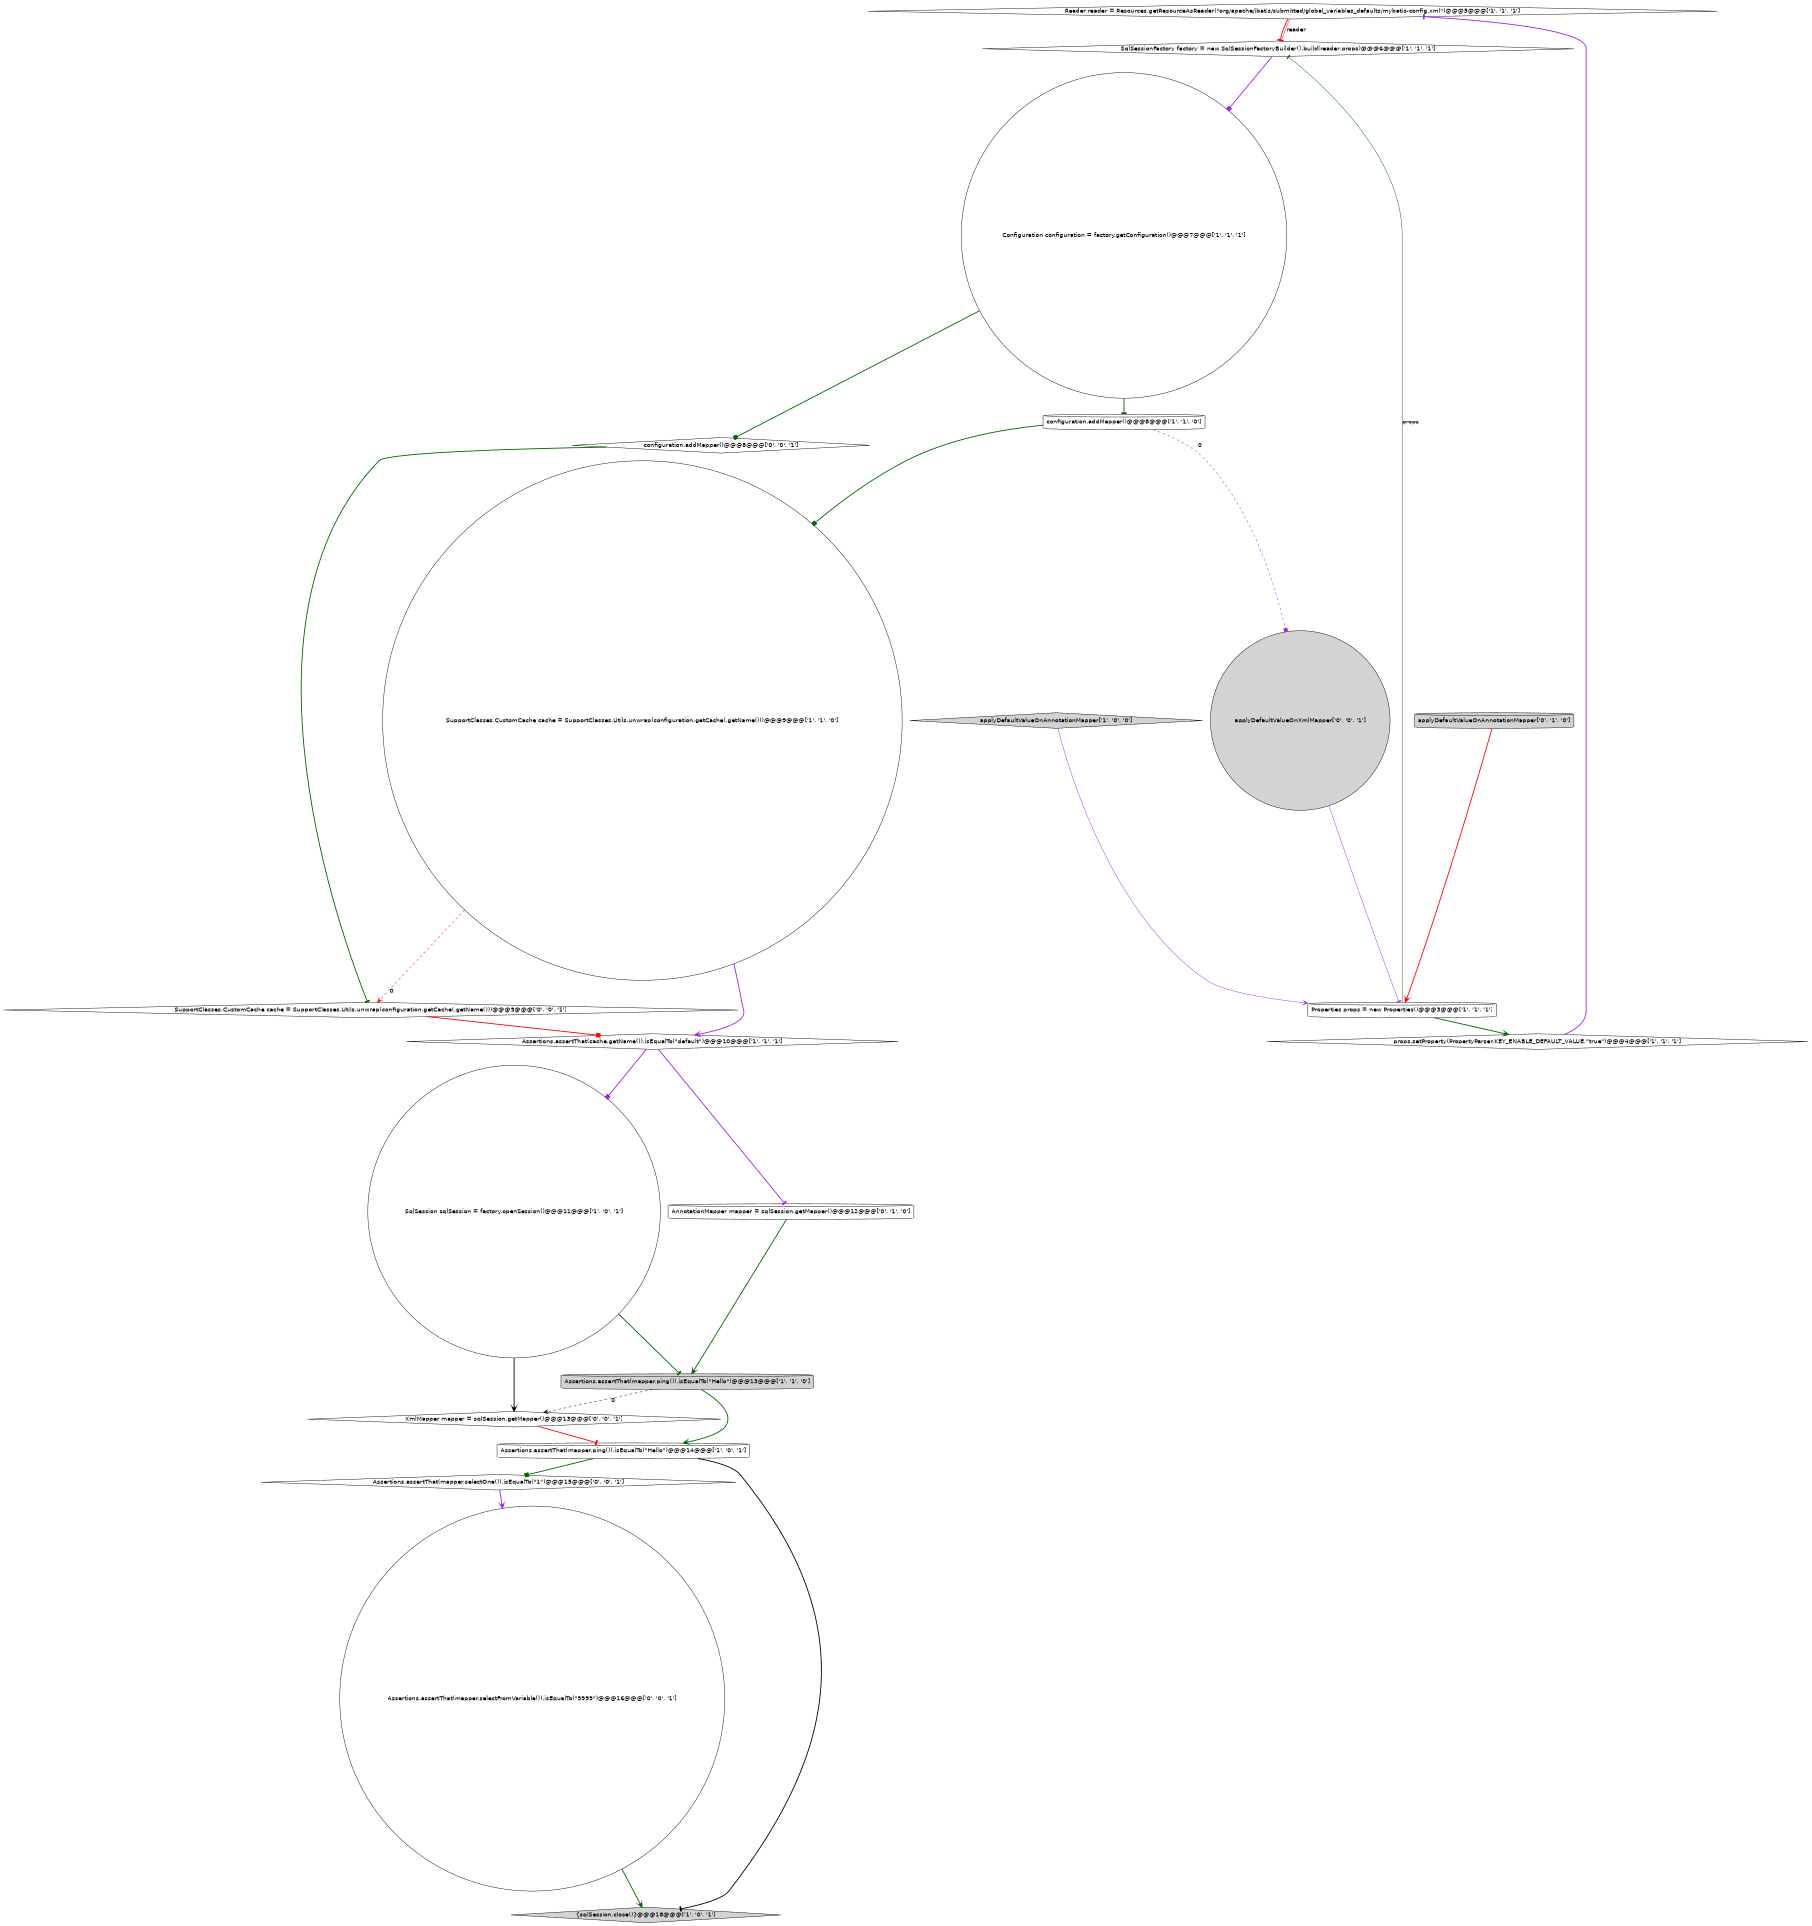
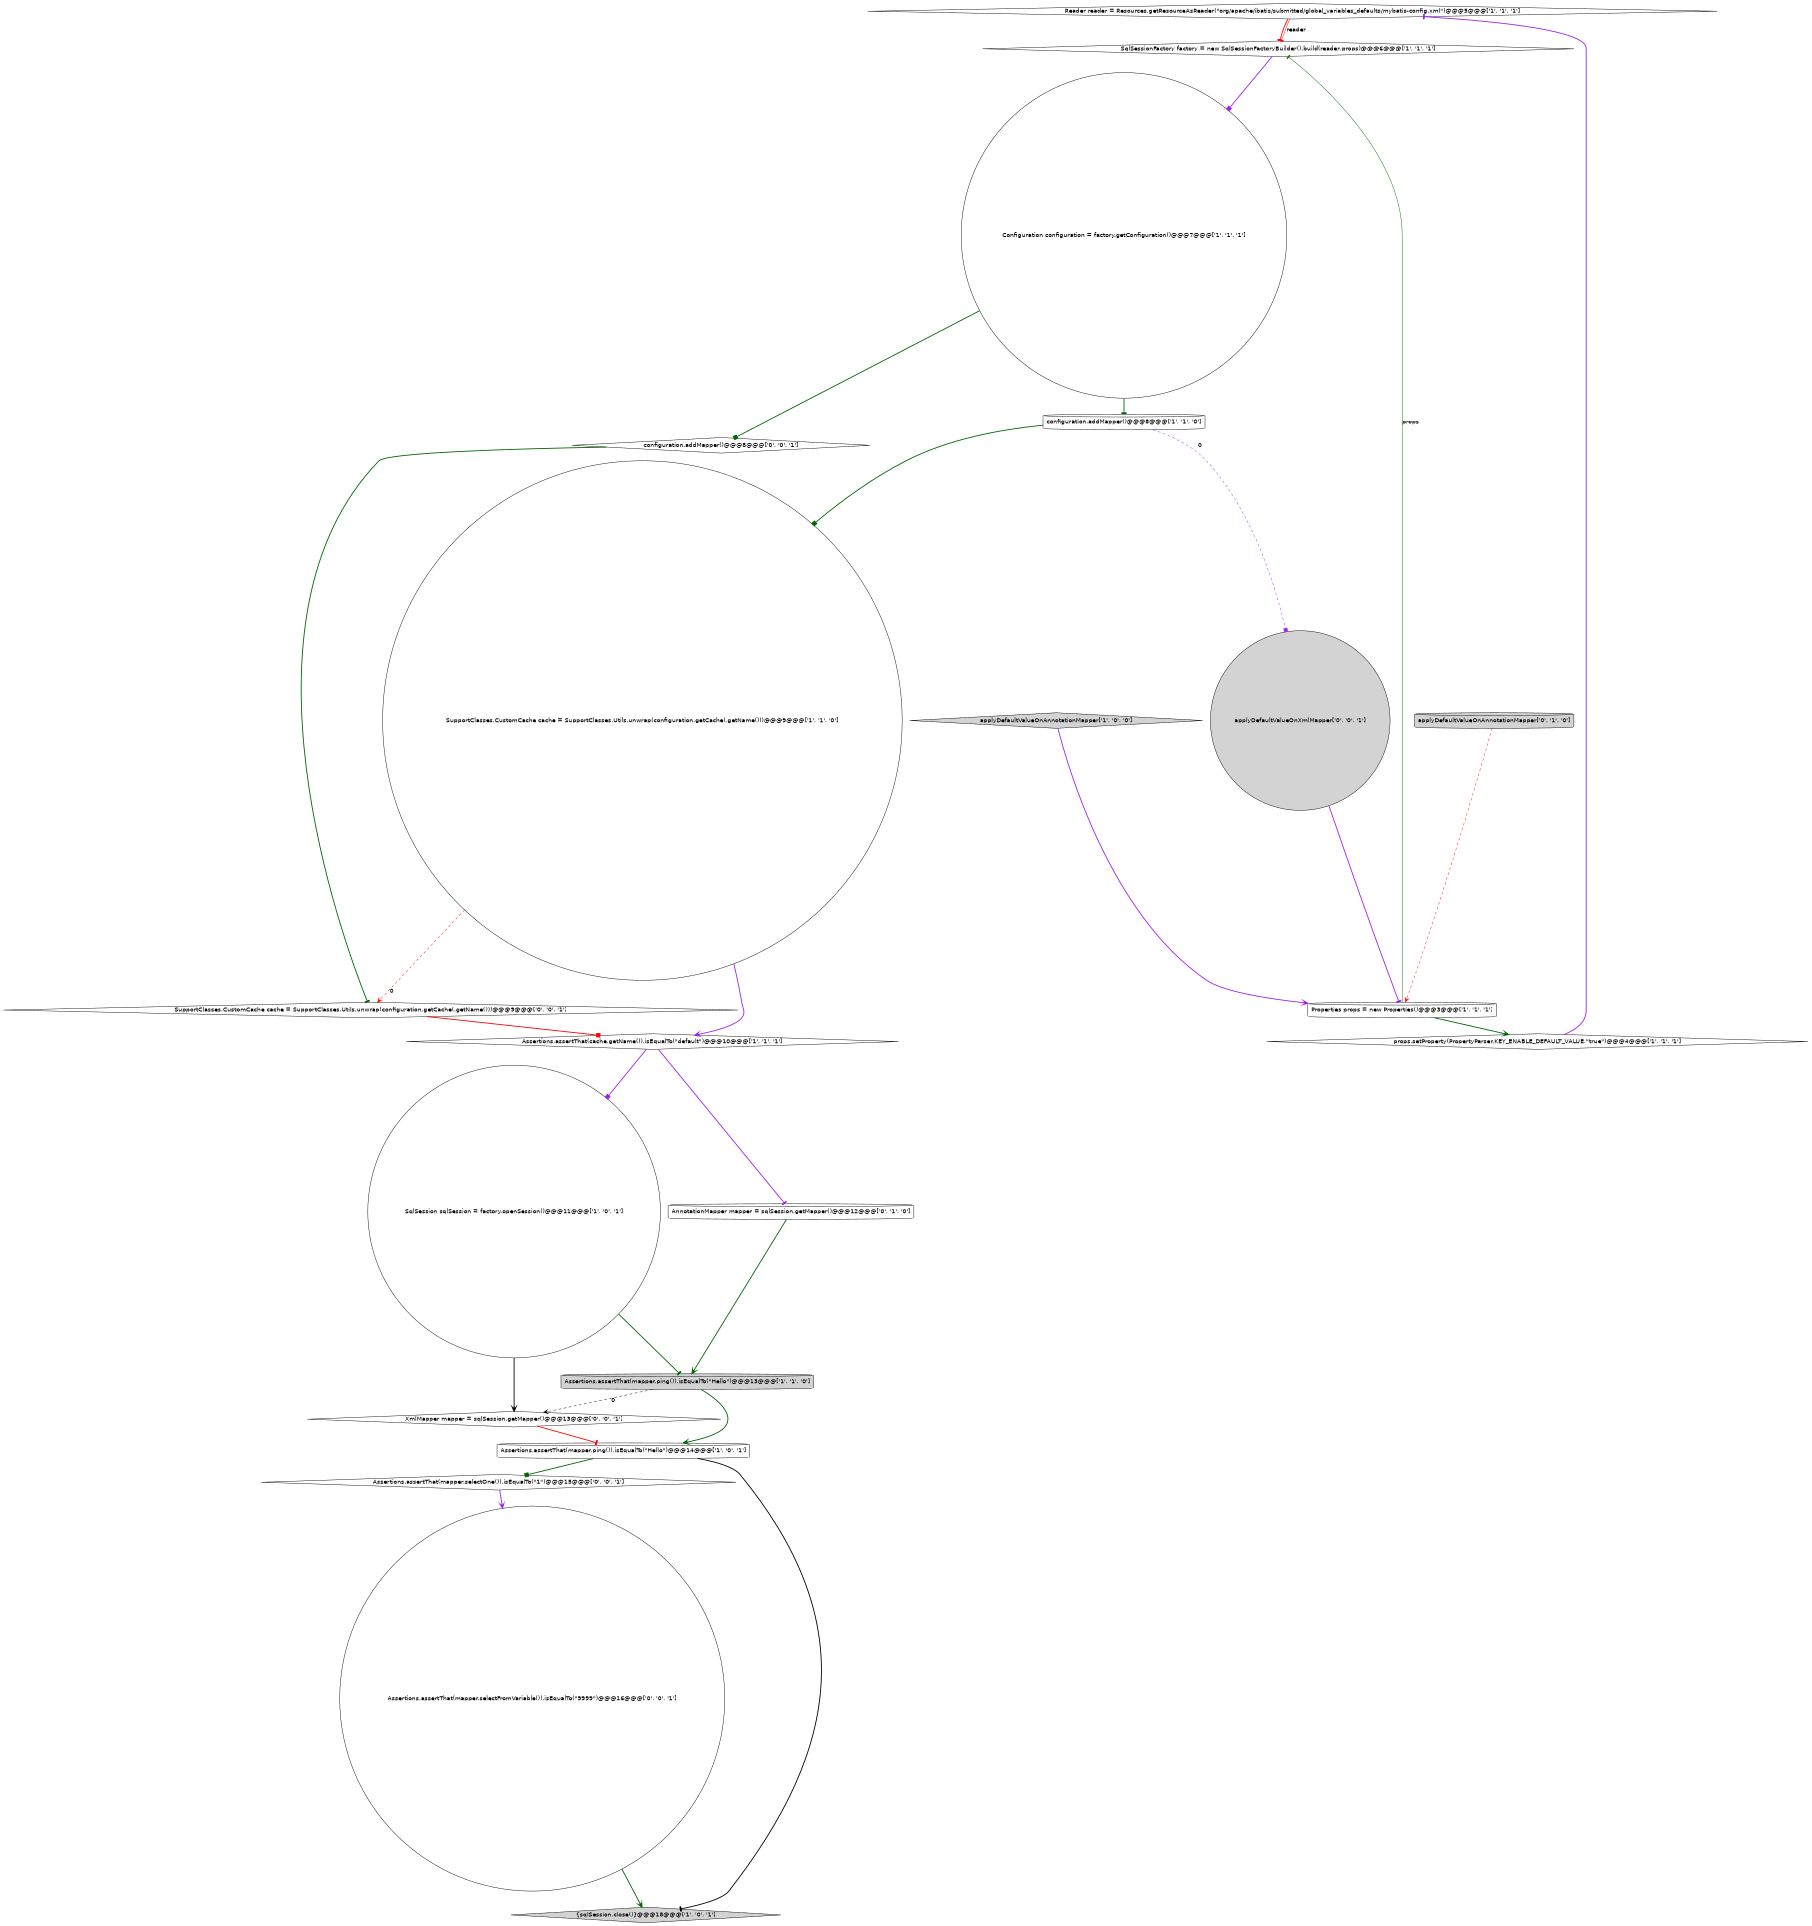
(1451, 864) -> (1451, 864)
(1363, 903) -> (1363, 903)
(1138, 909) -> (1138, 909)
